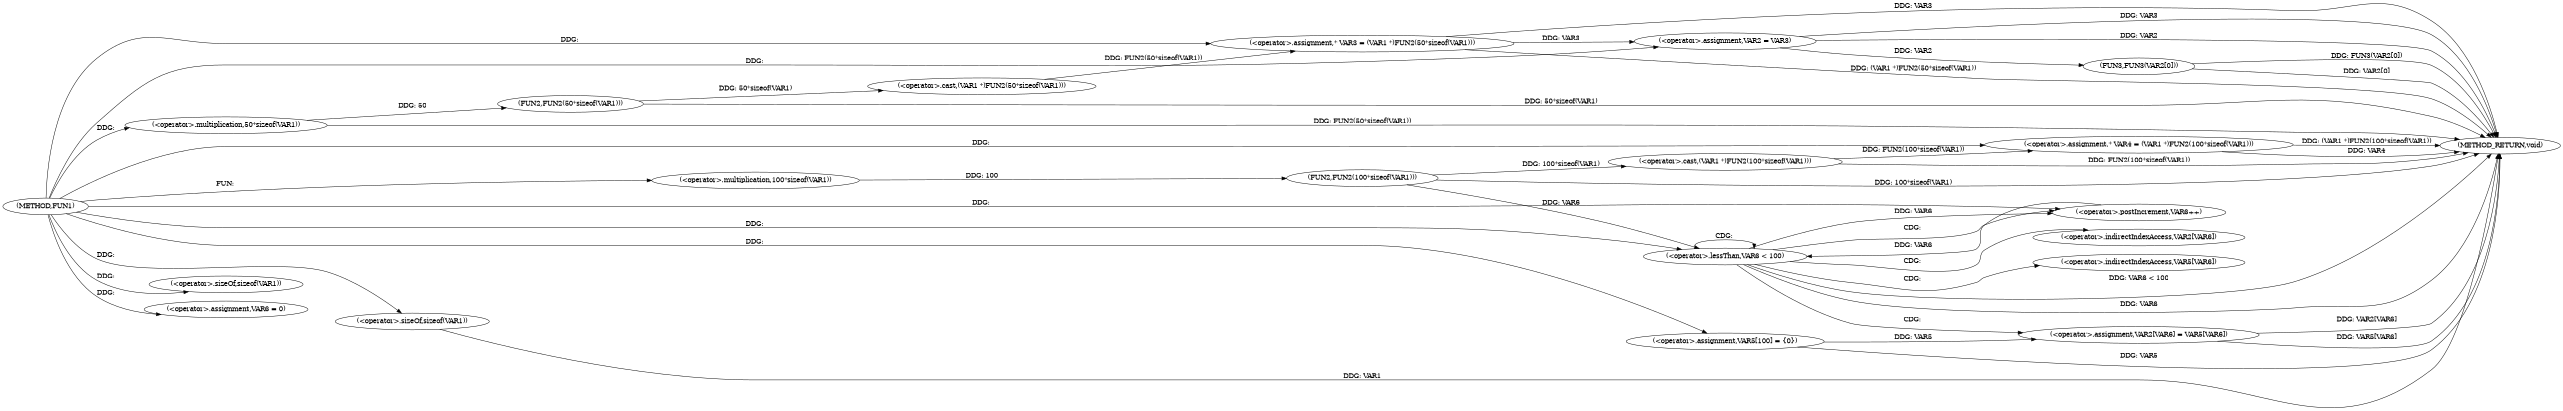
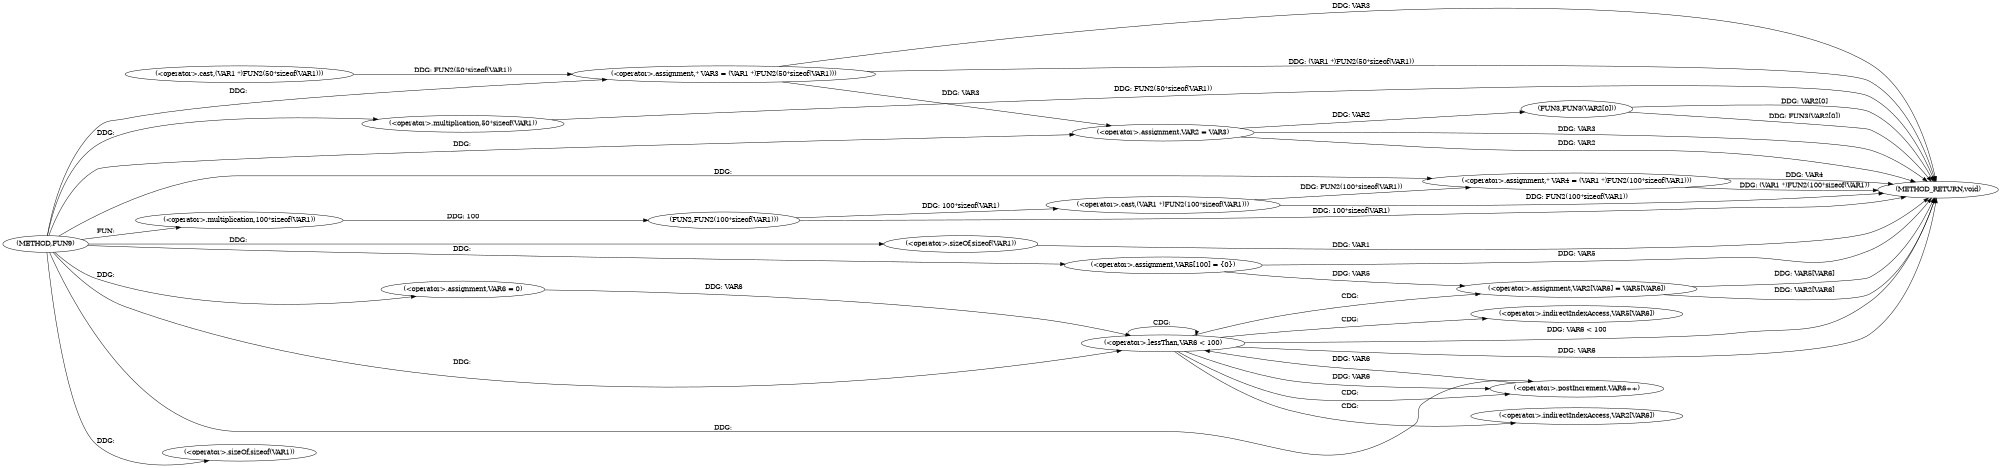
(570, 104) -> none
(46, 206) -> (46, 244)
(1552, 211) -> (836, 301)
